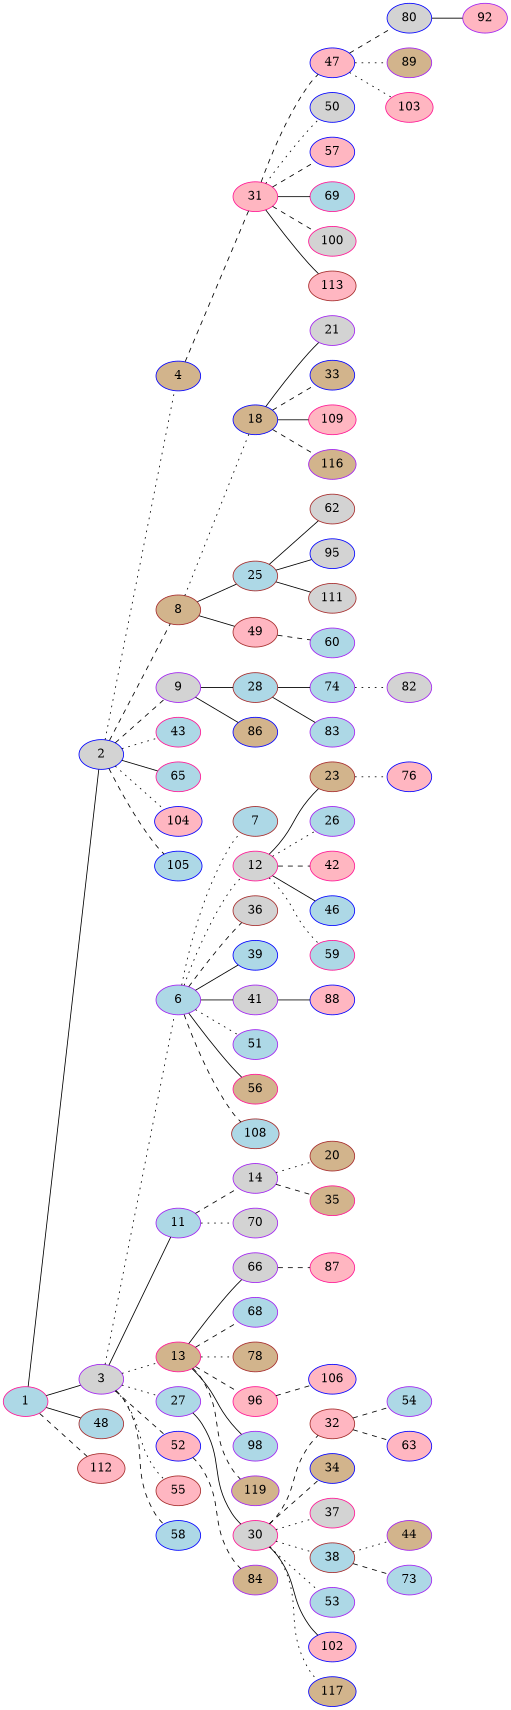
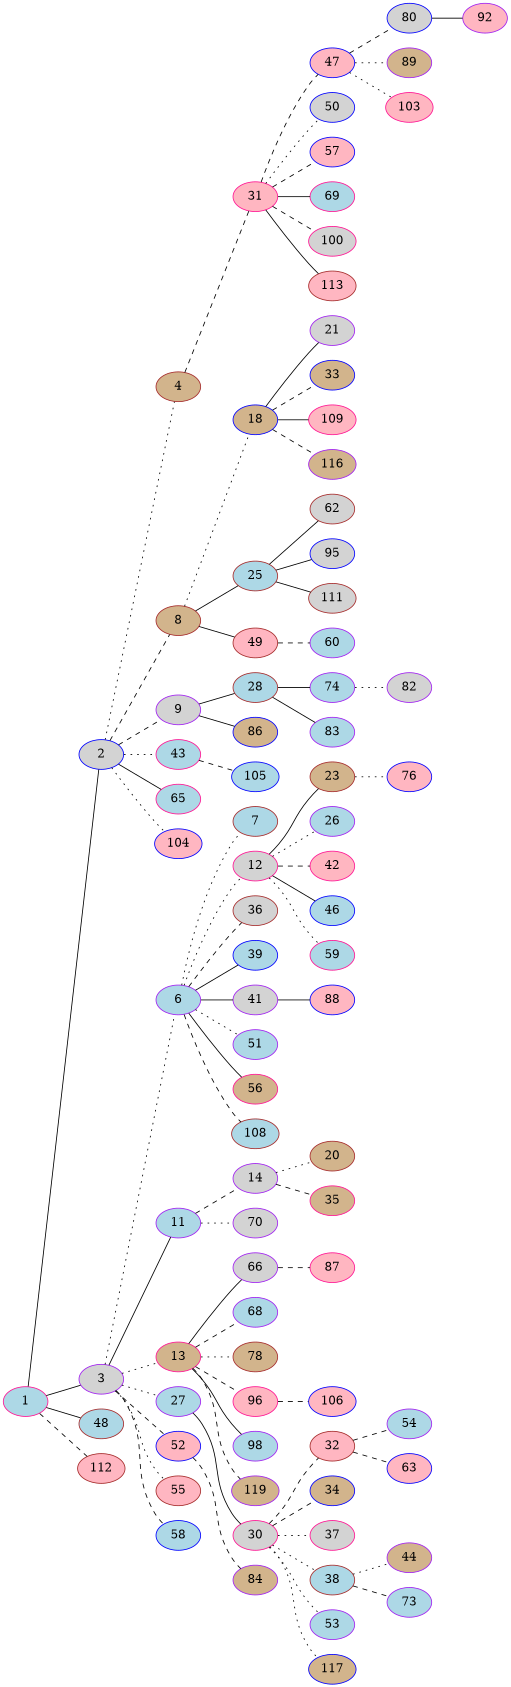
(178, 376) -> (178, 387)
(134, 813) -> (216, 766)
(332, 1647) -> none
